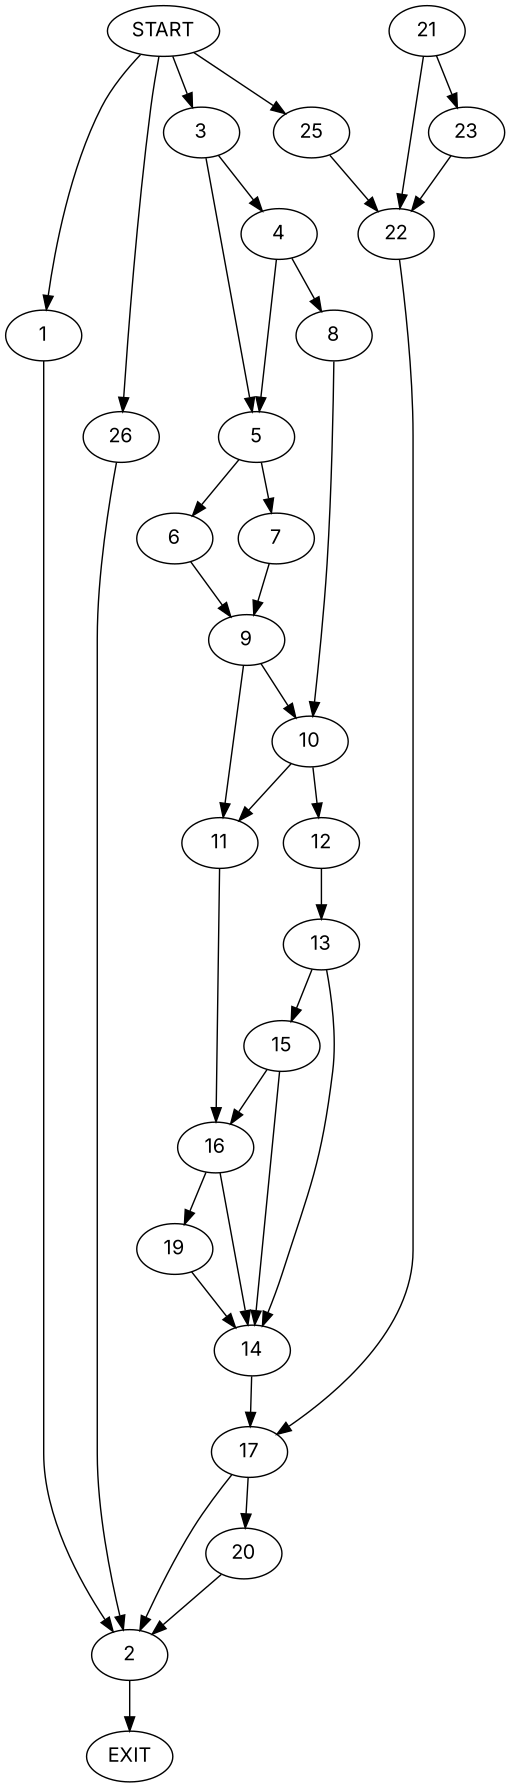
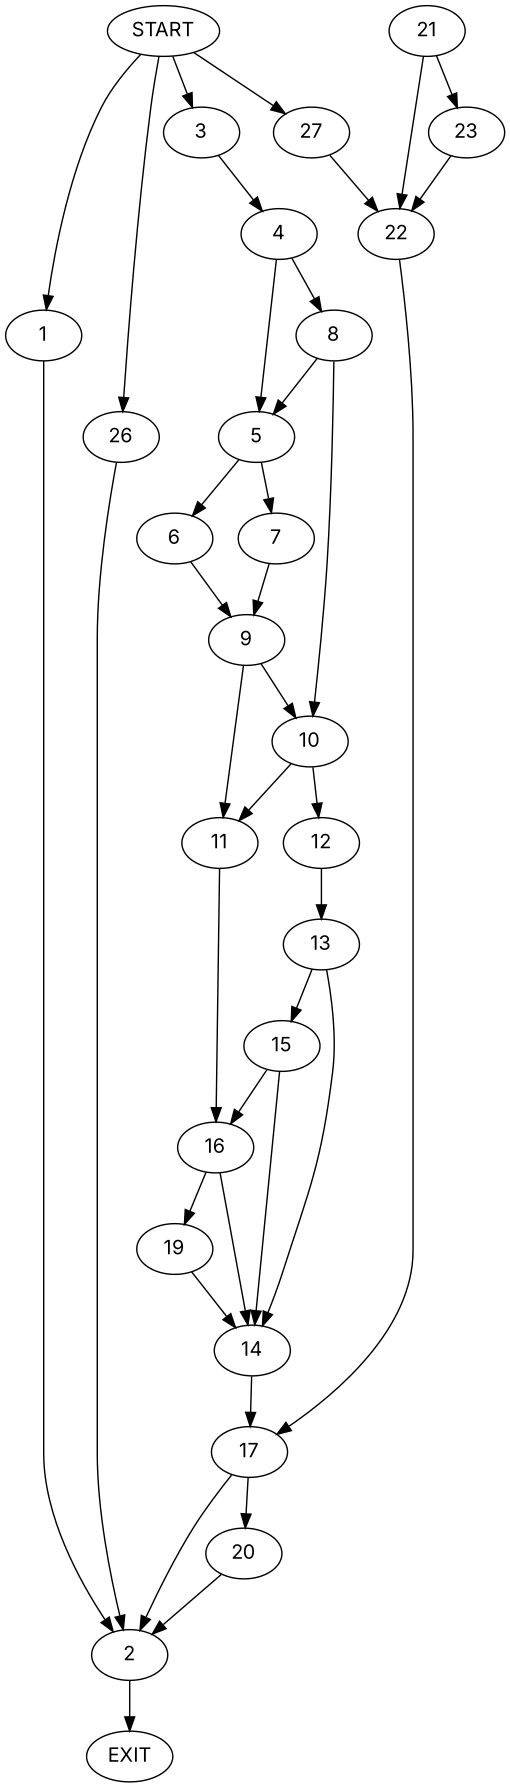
(312, 133) -> (312, 133)
(228, 278) -> (300, 381)
